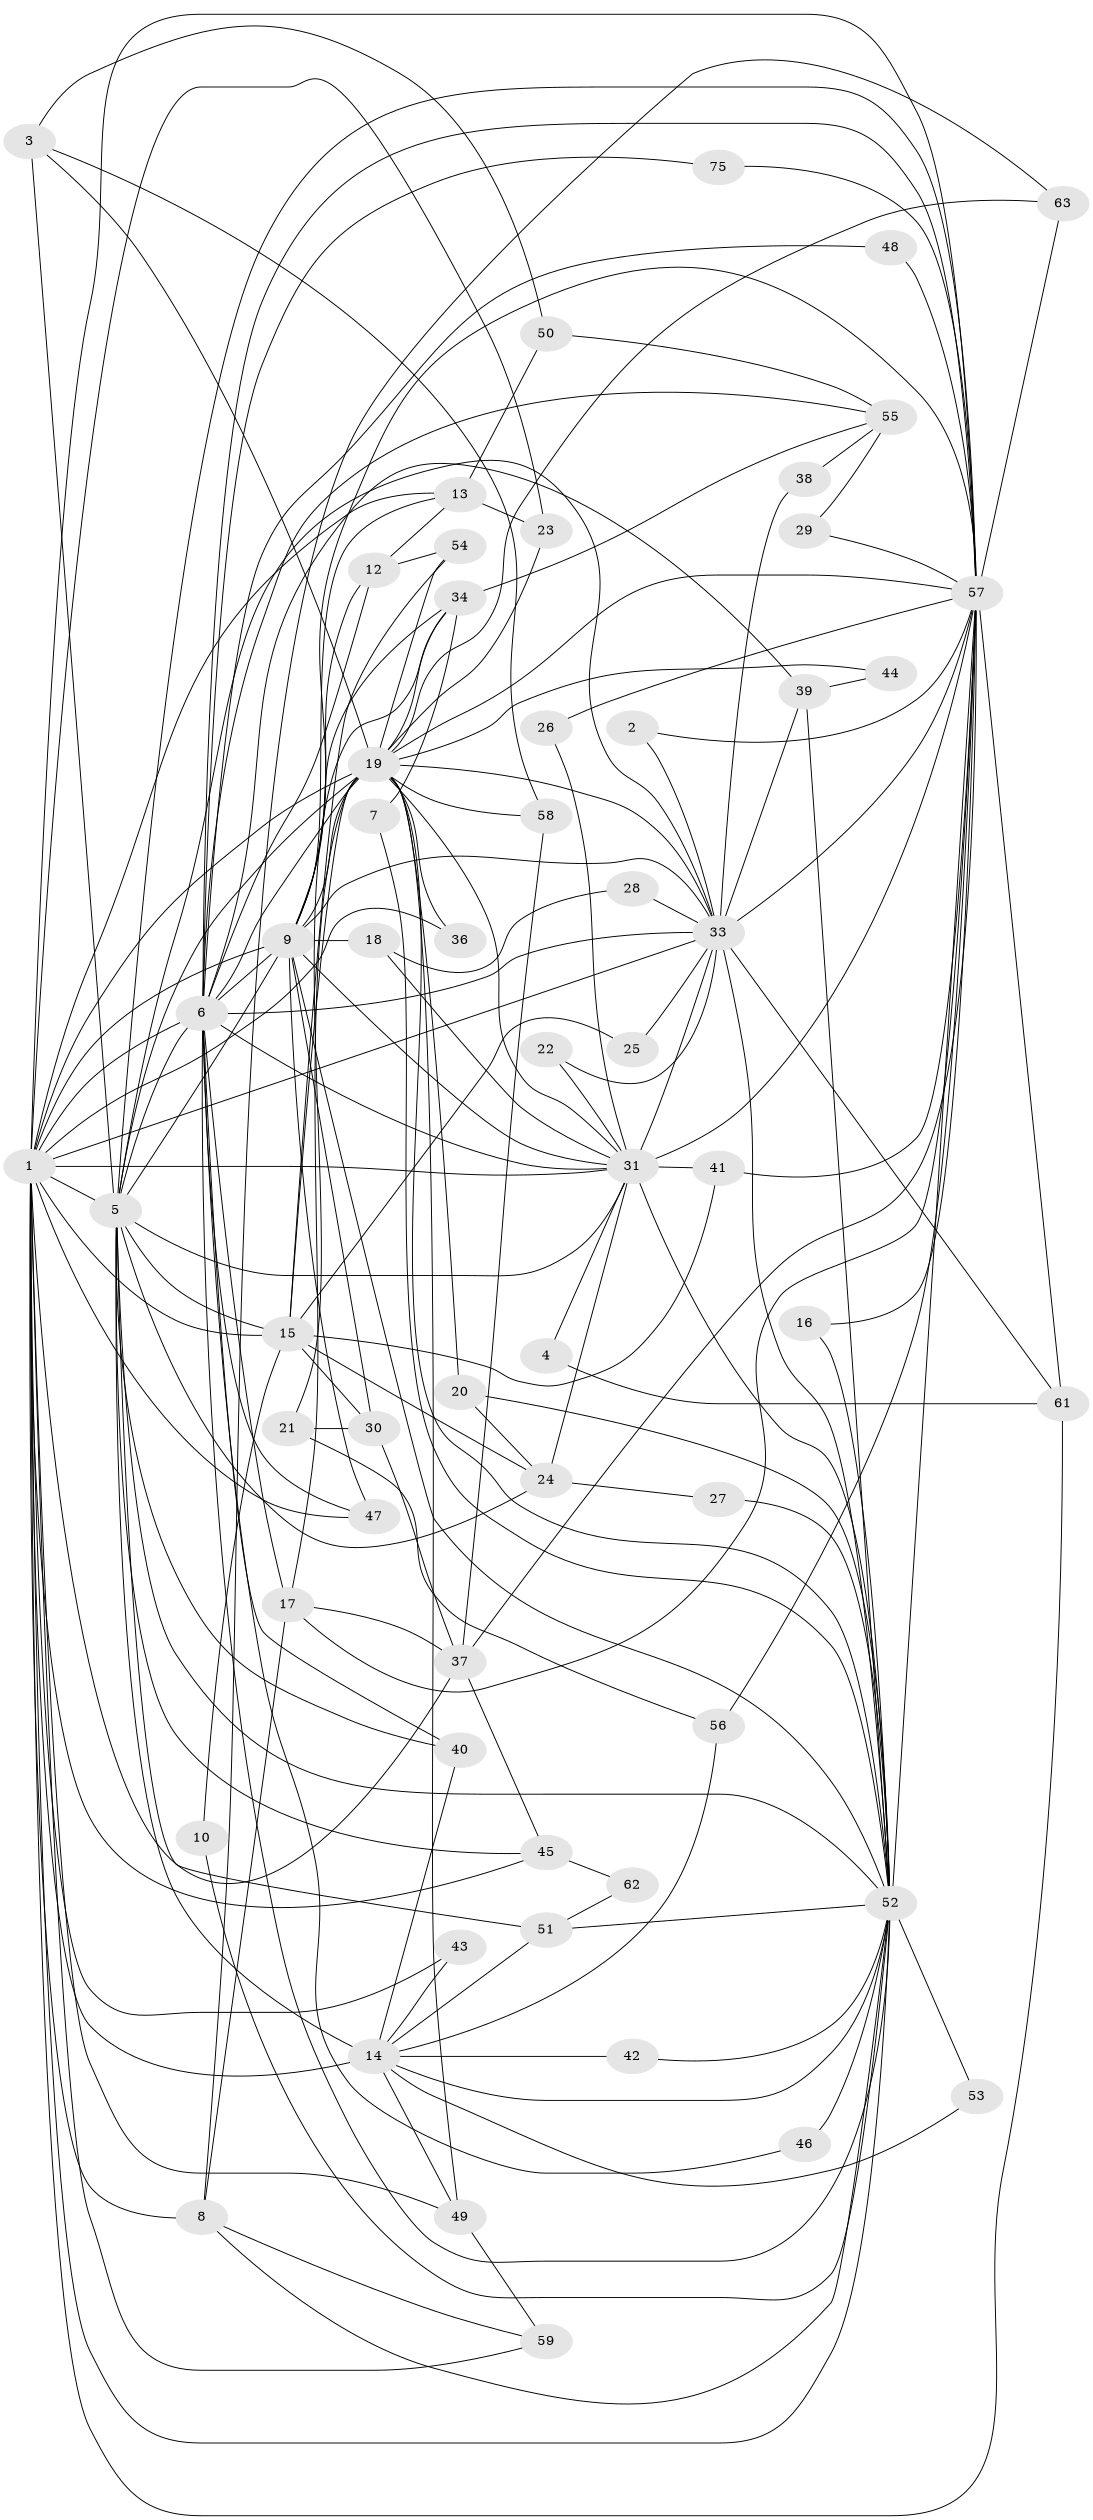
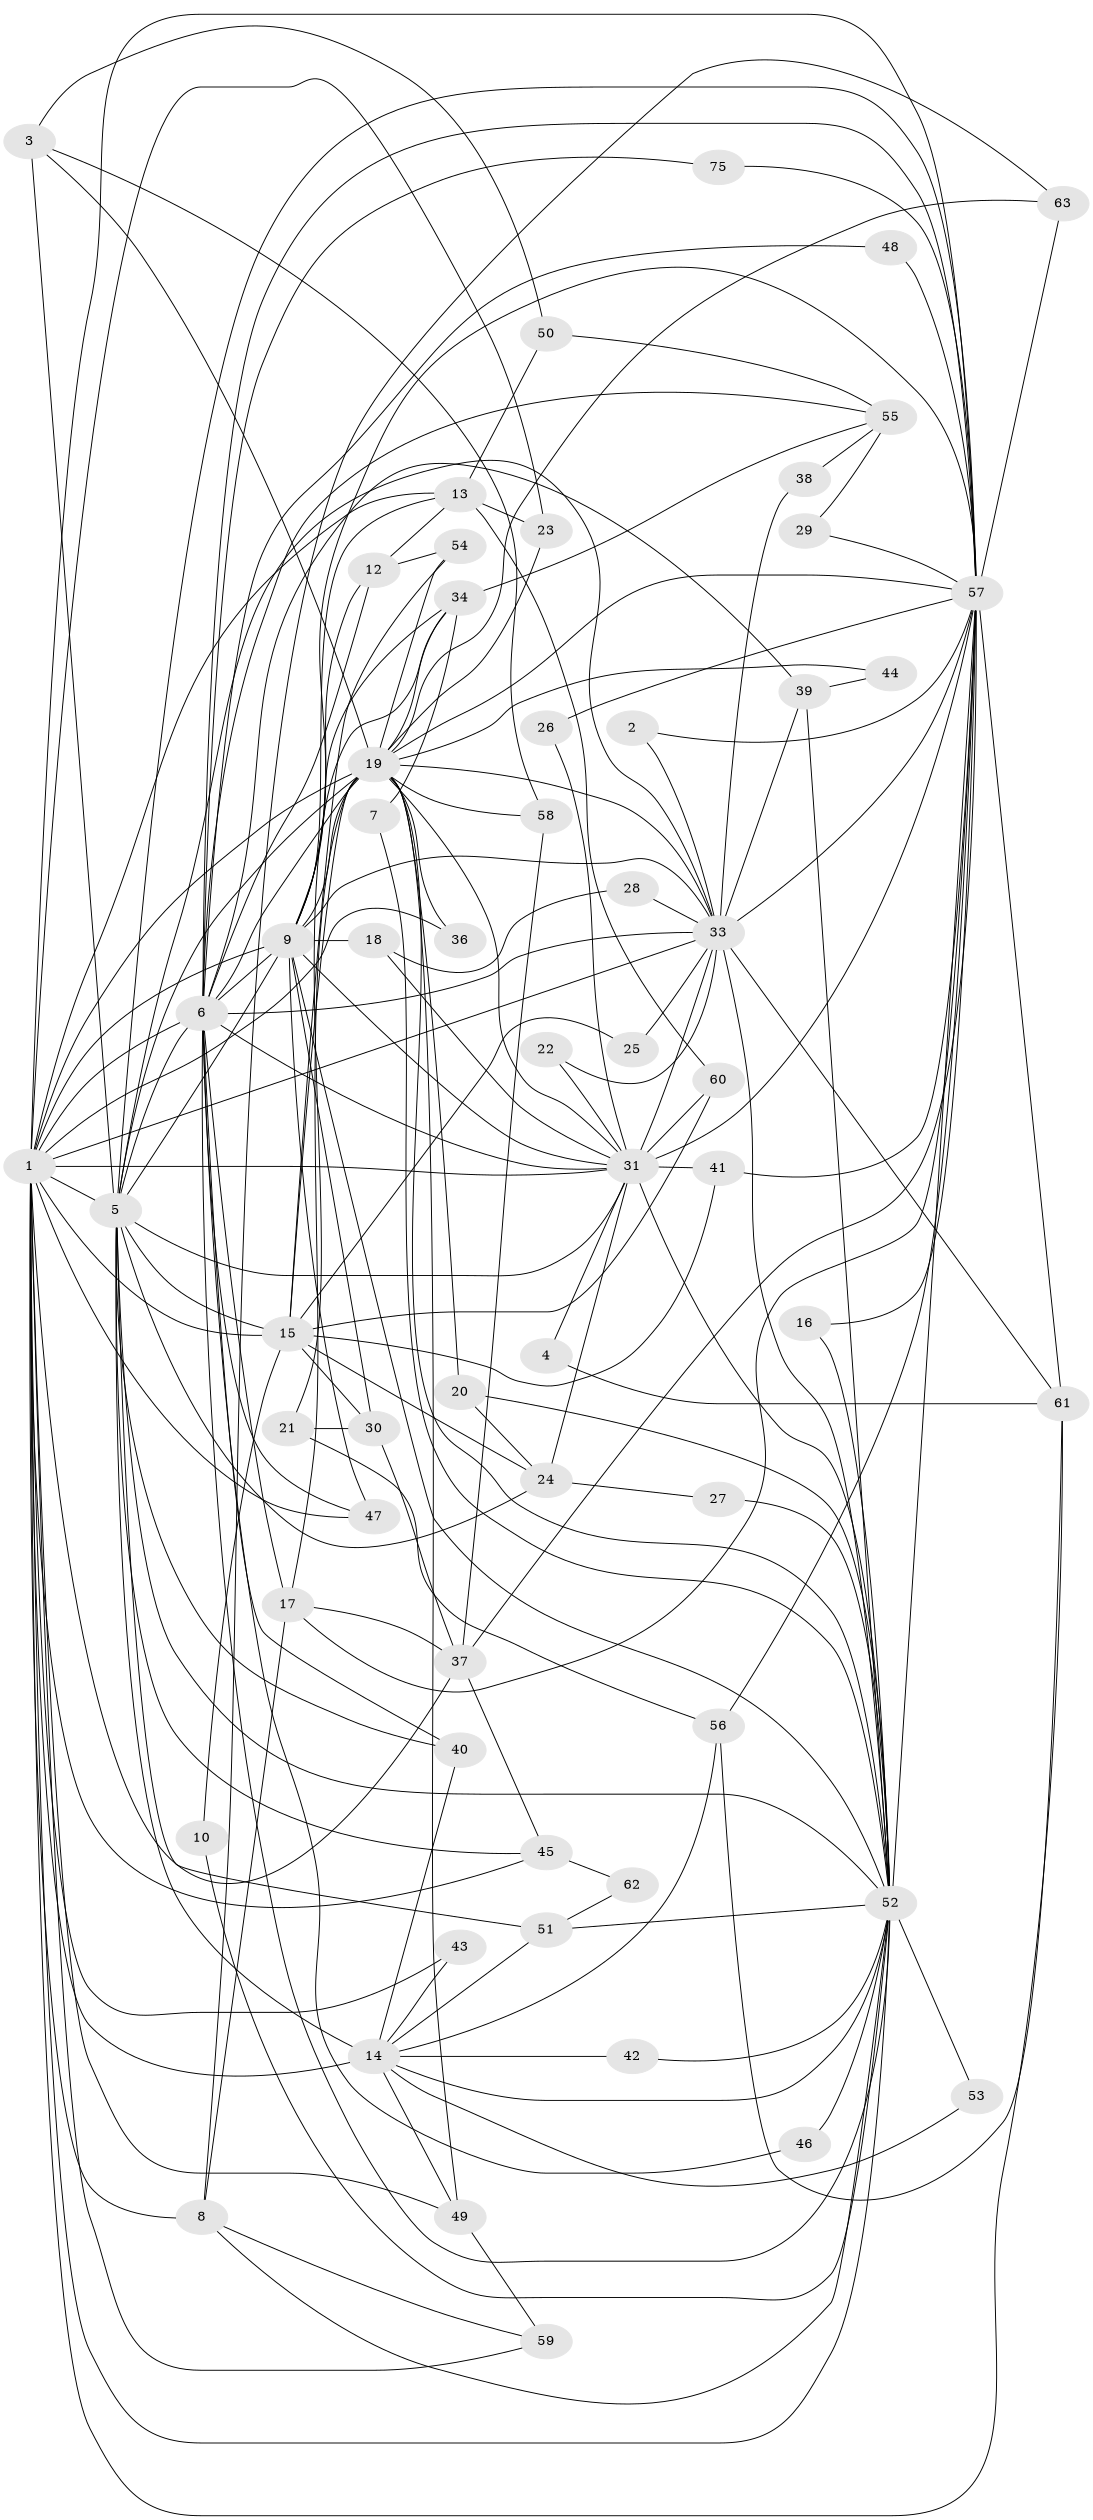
none -> (719, 1080)
none -> (1006, 2114)
